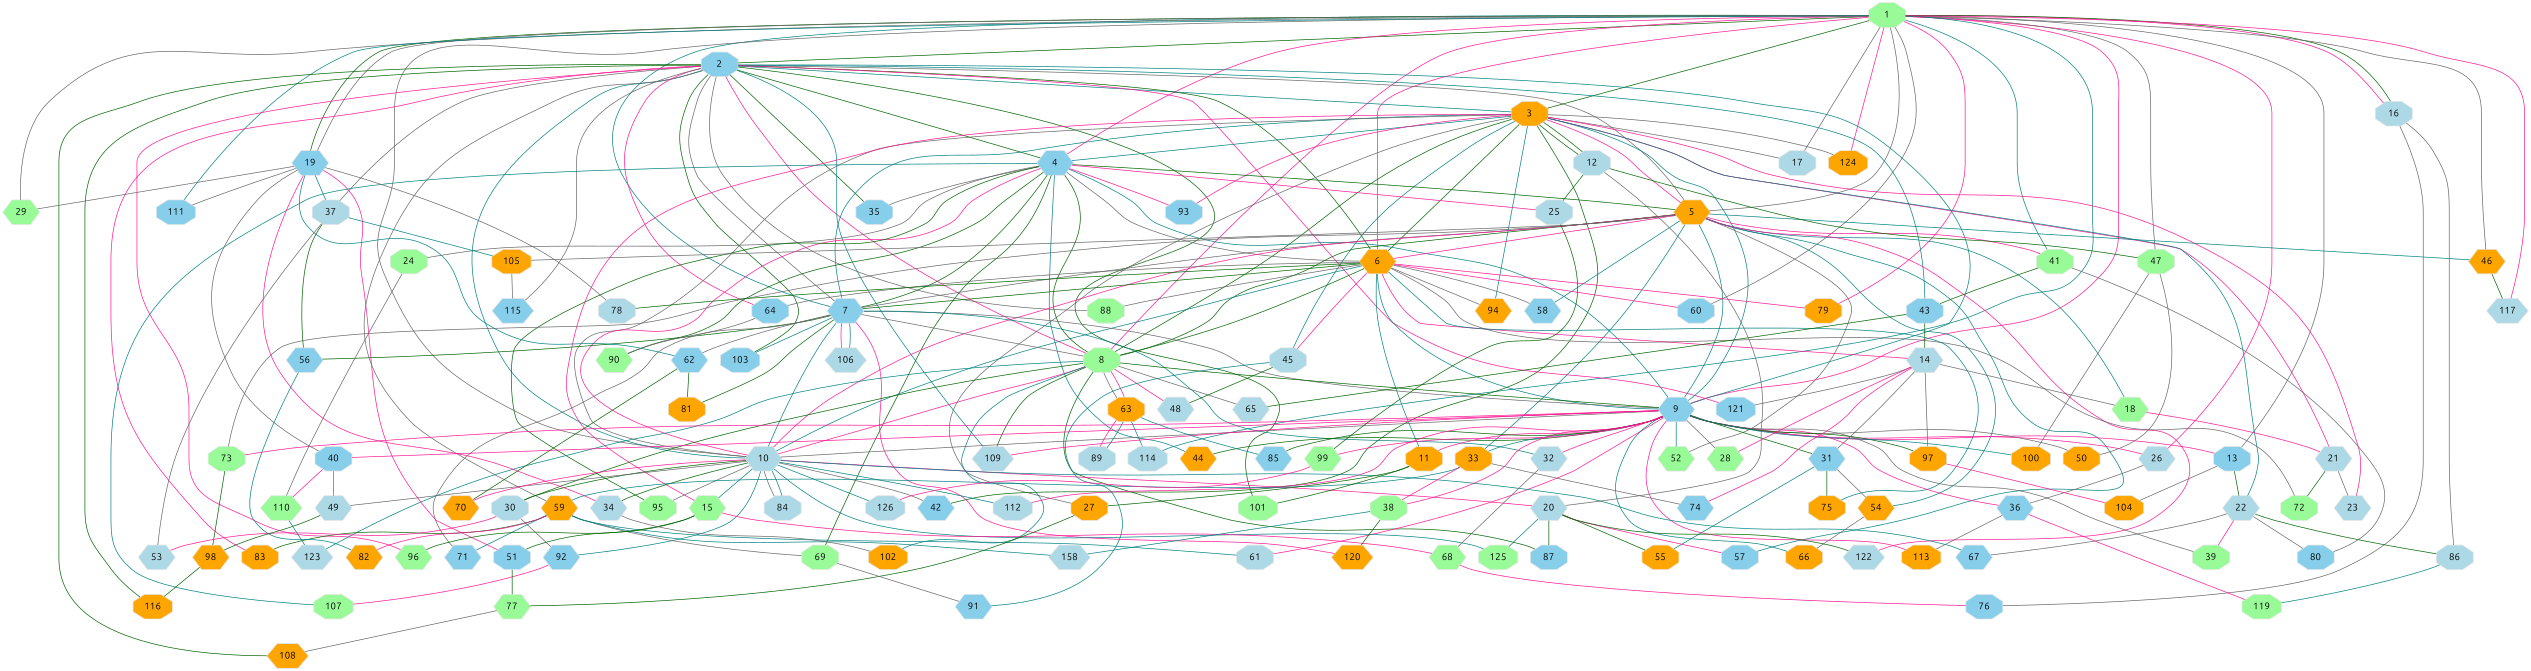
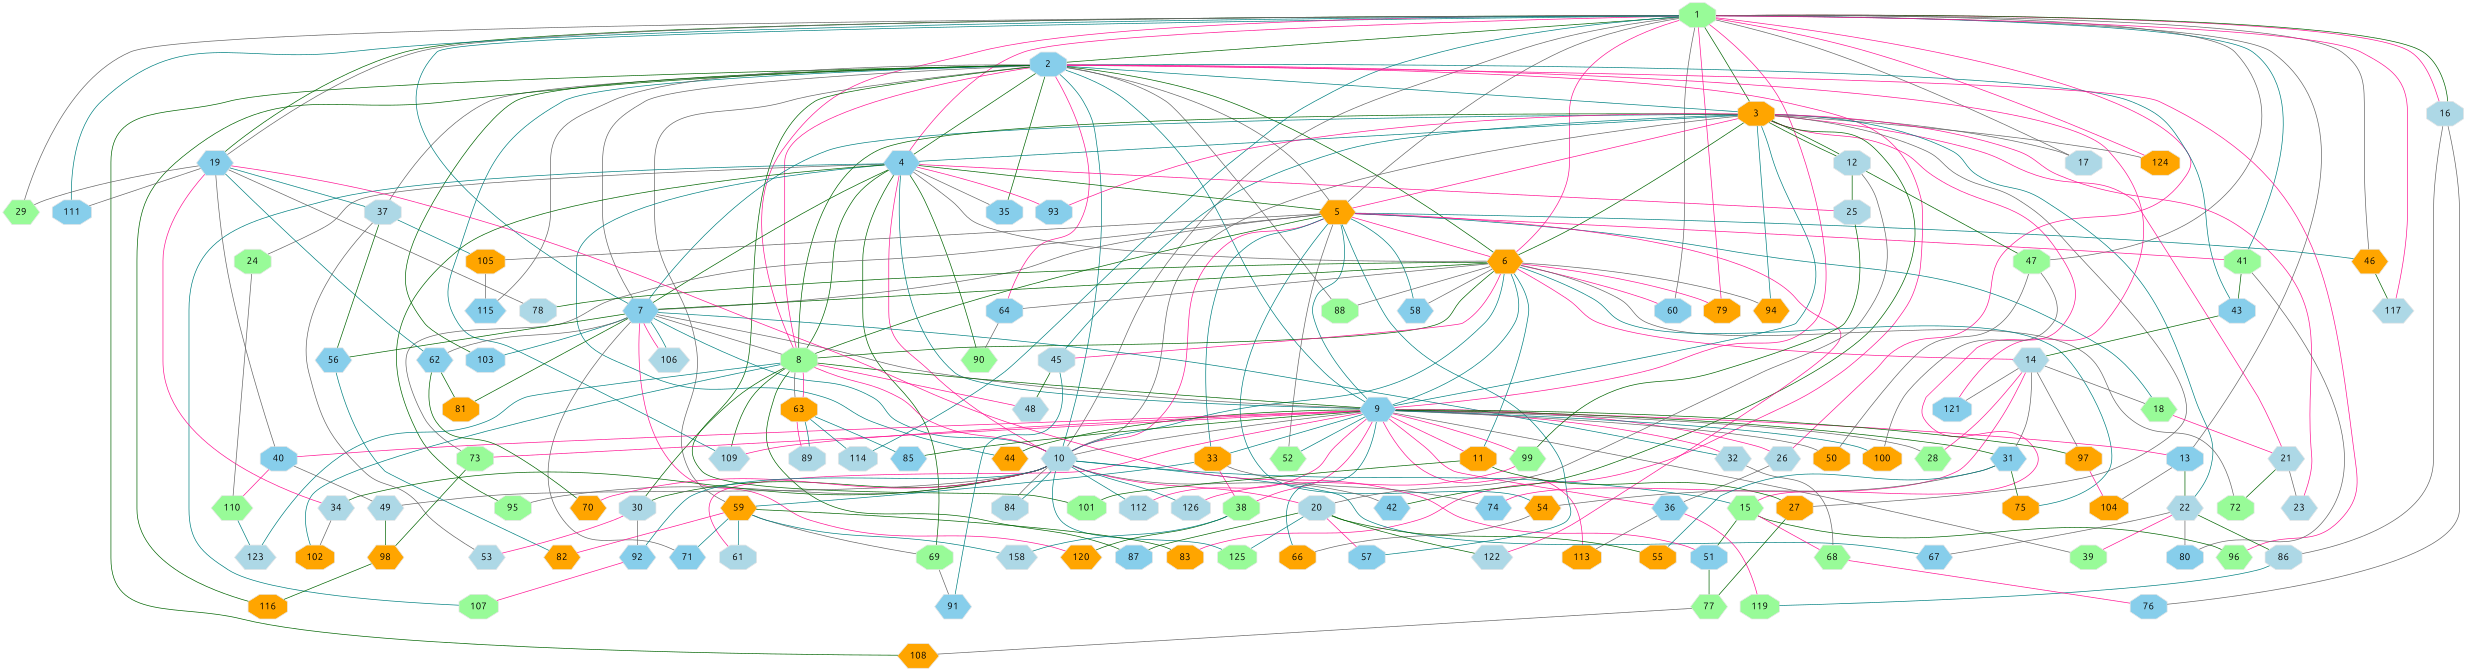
(1251, 409) -> none
(1549, 508) -> (1317, 508)
